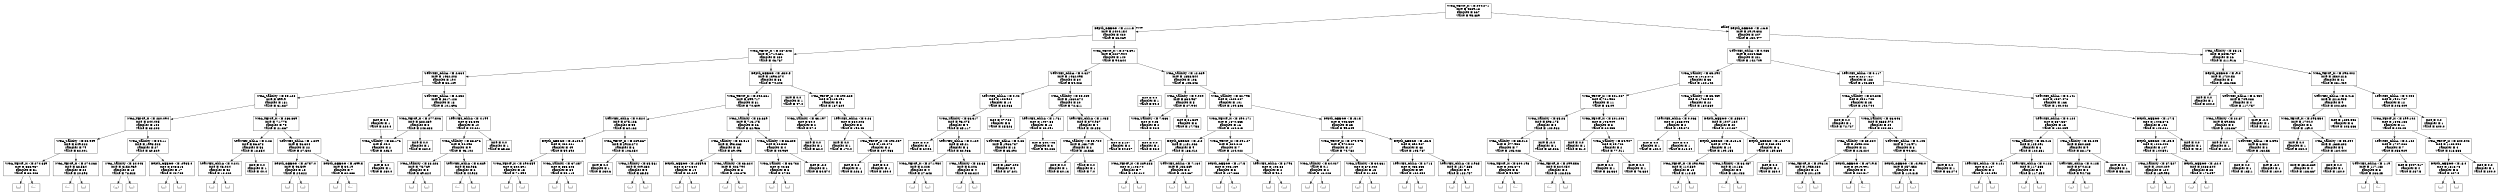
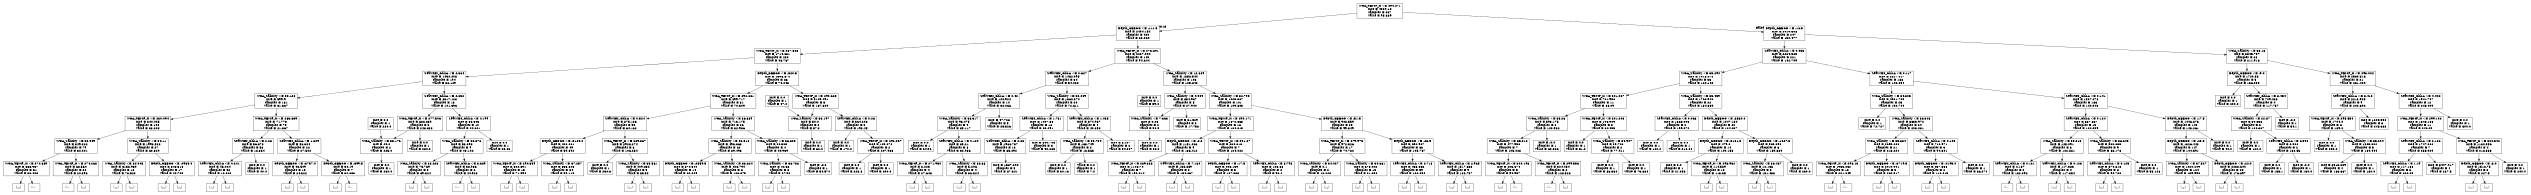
(1319, 169) -> (1319, 169)
none -> (1674, 169)
